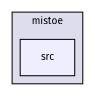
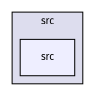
(47, 22) -> (47, 22)
